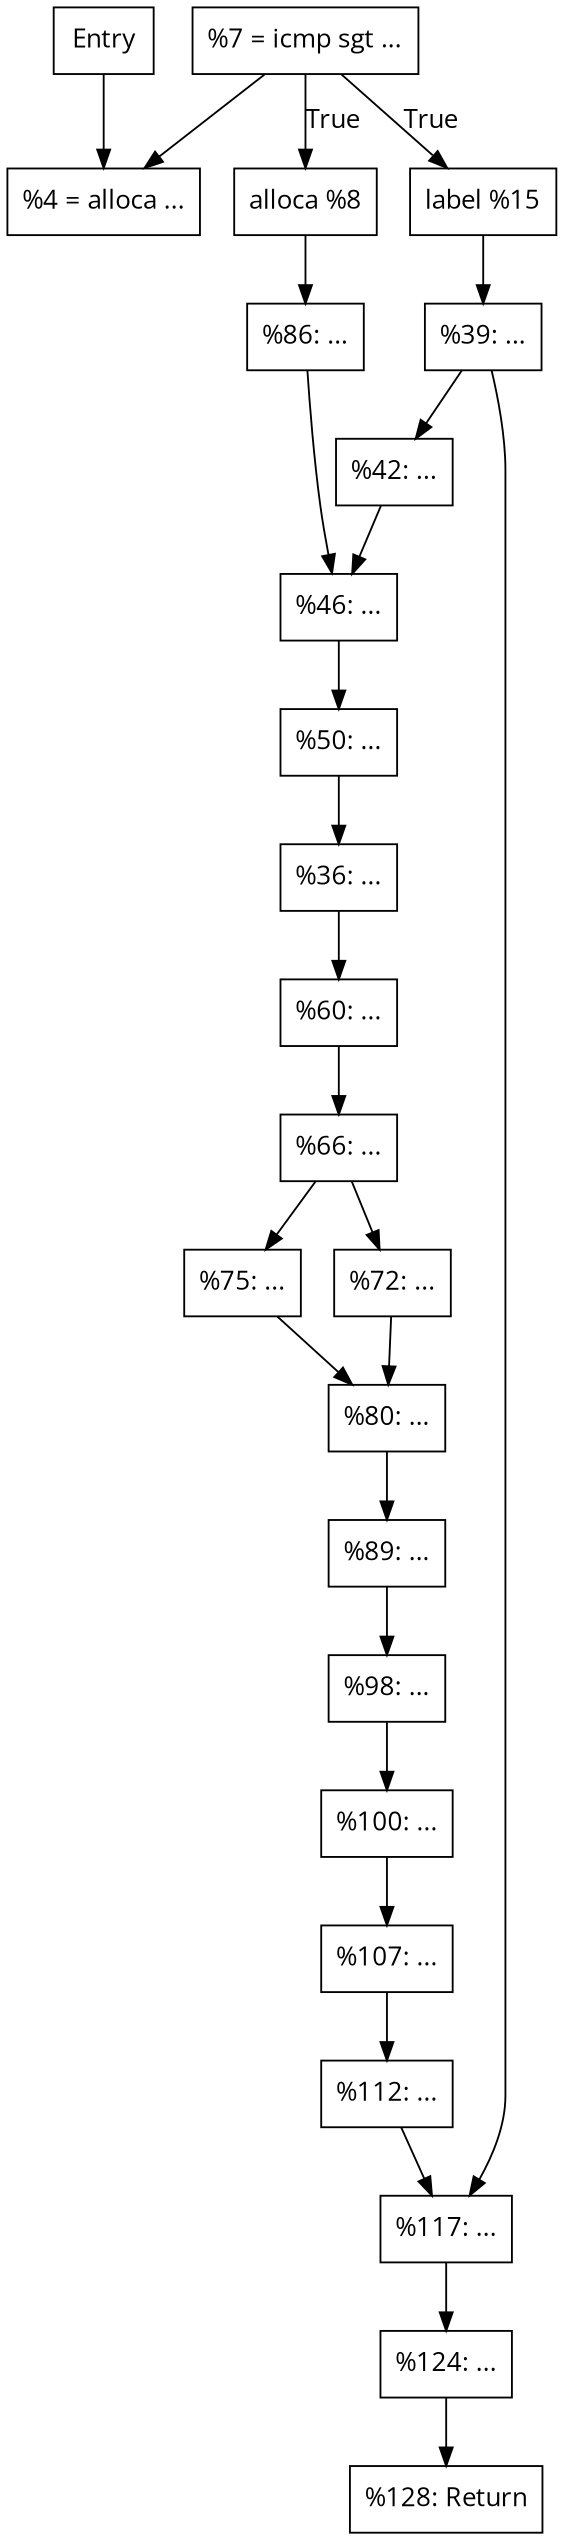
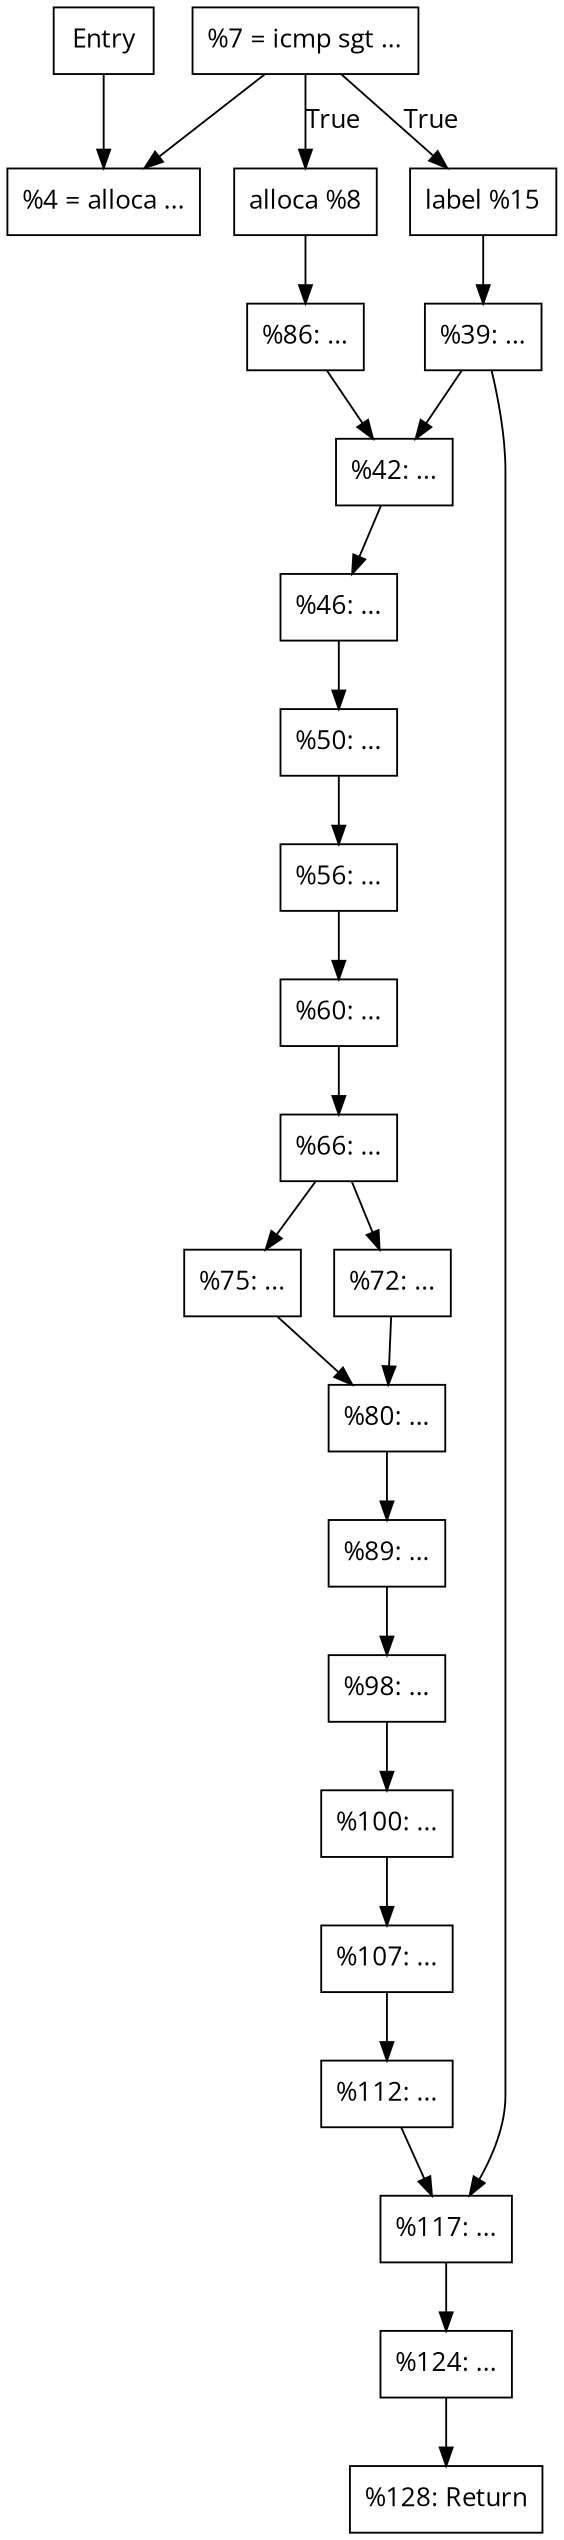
(315, 463) -> (345, 397)
(339, 878) -> (339, 878)
